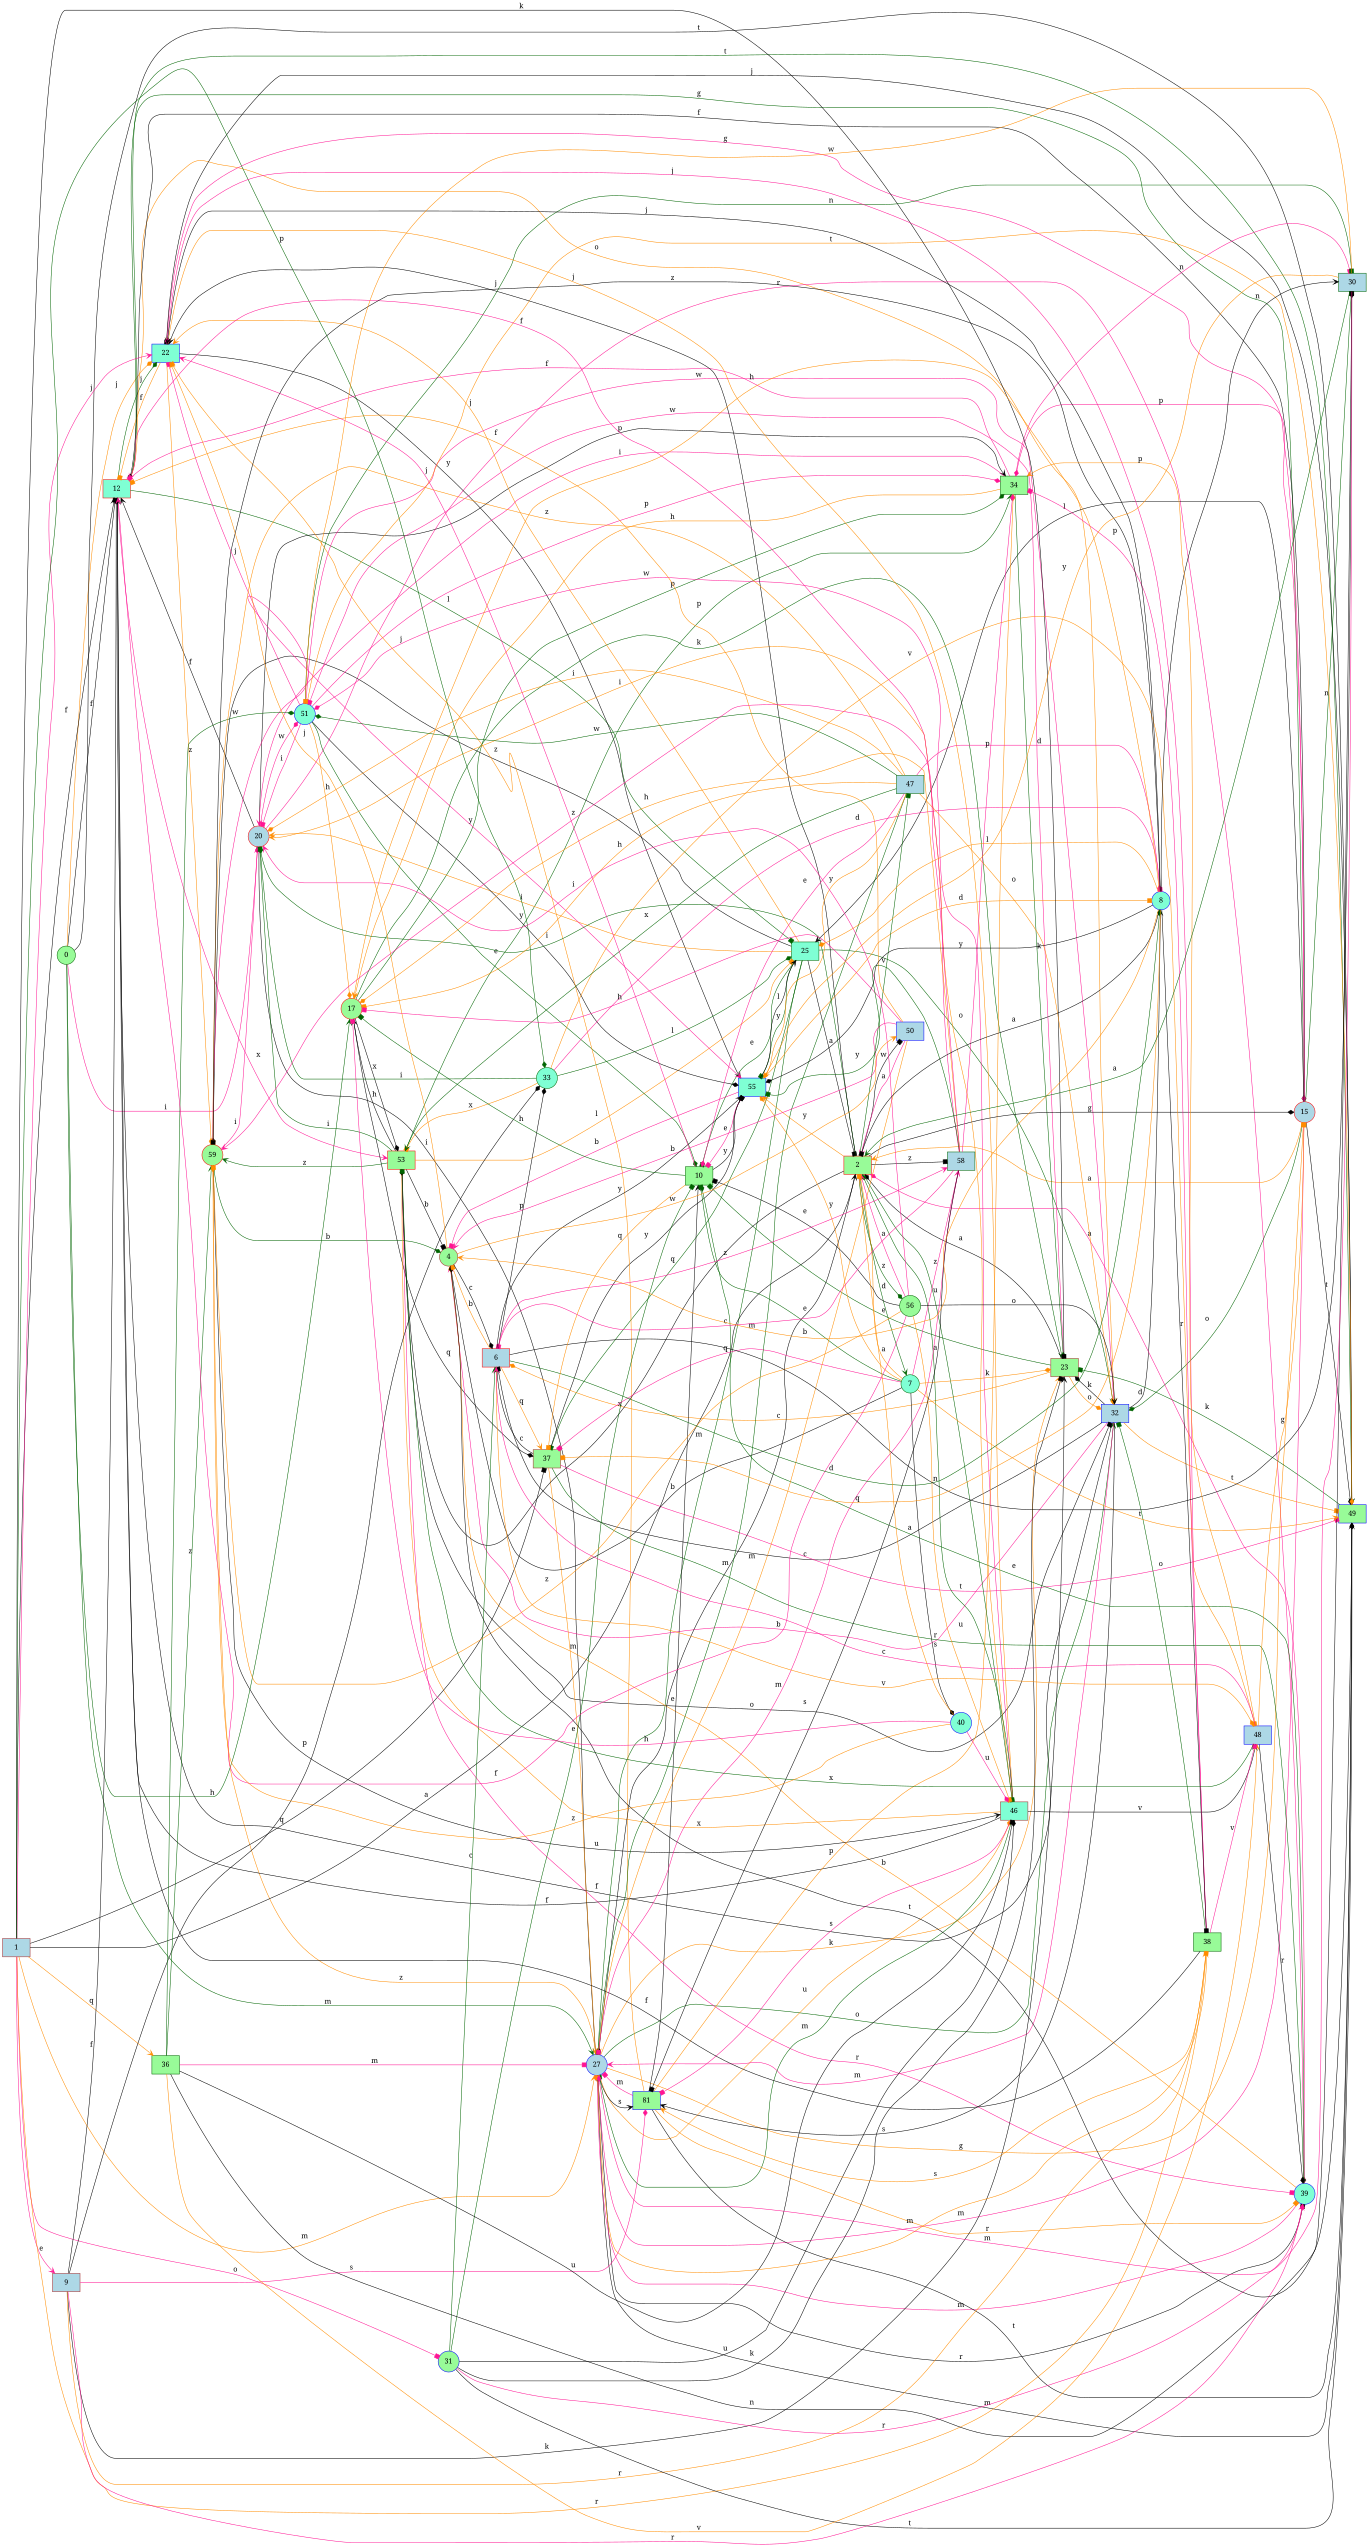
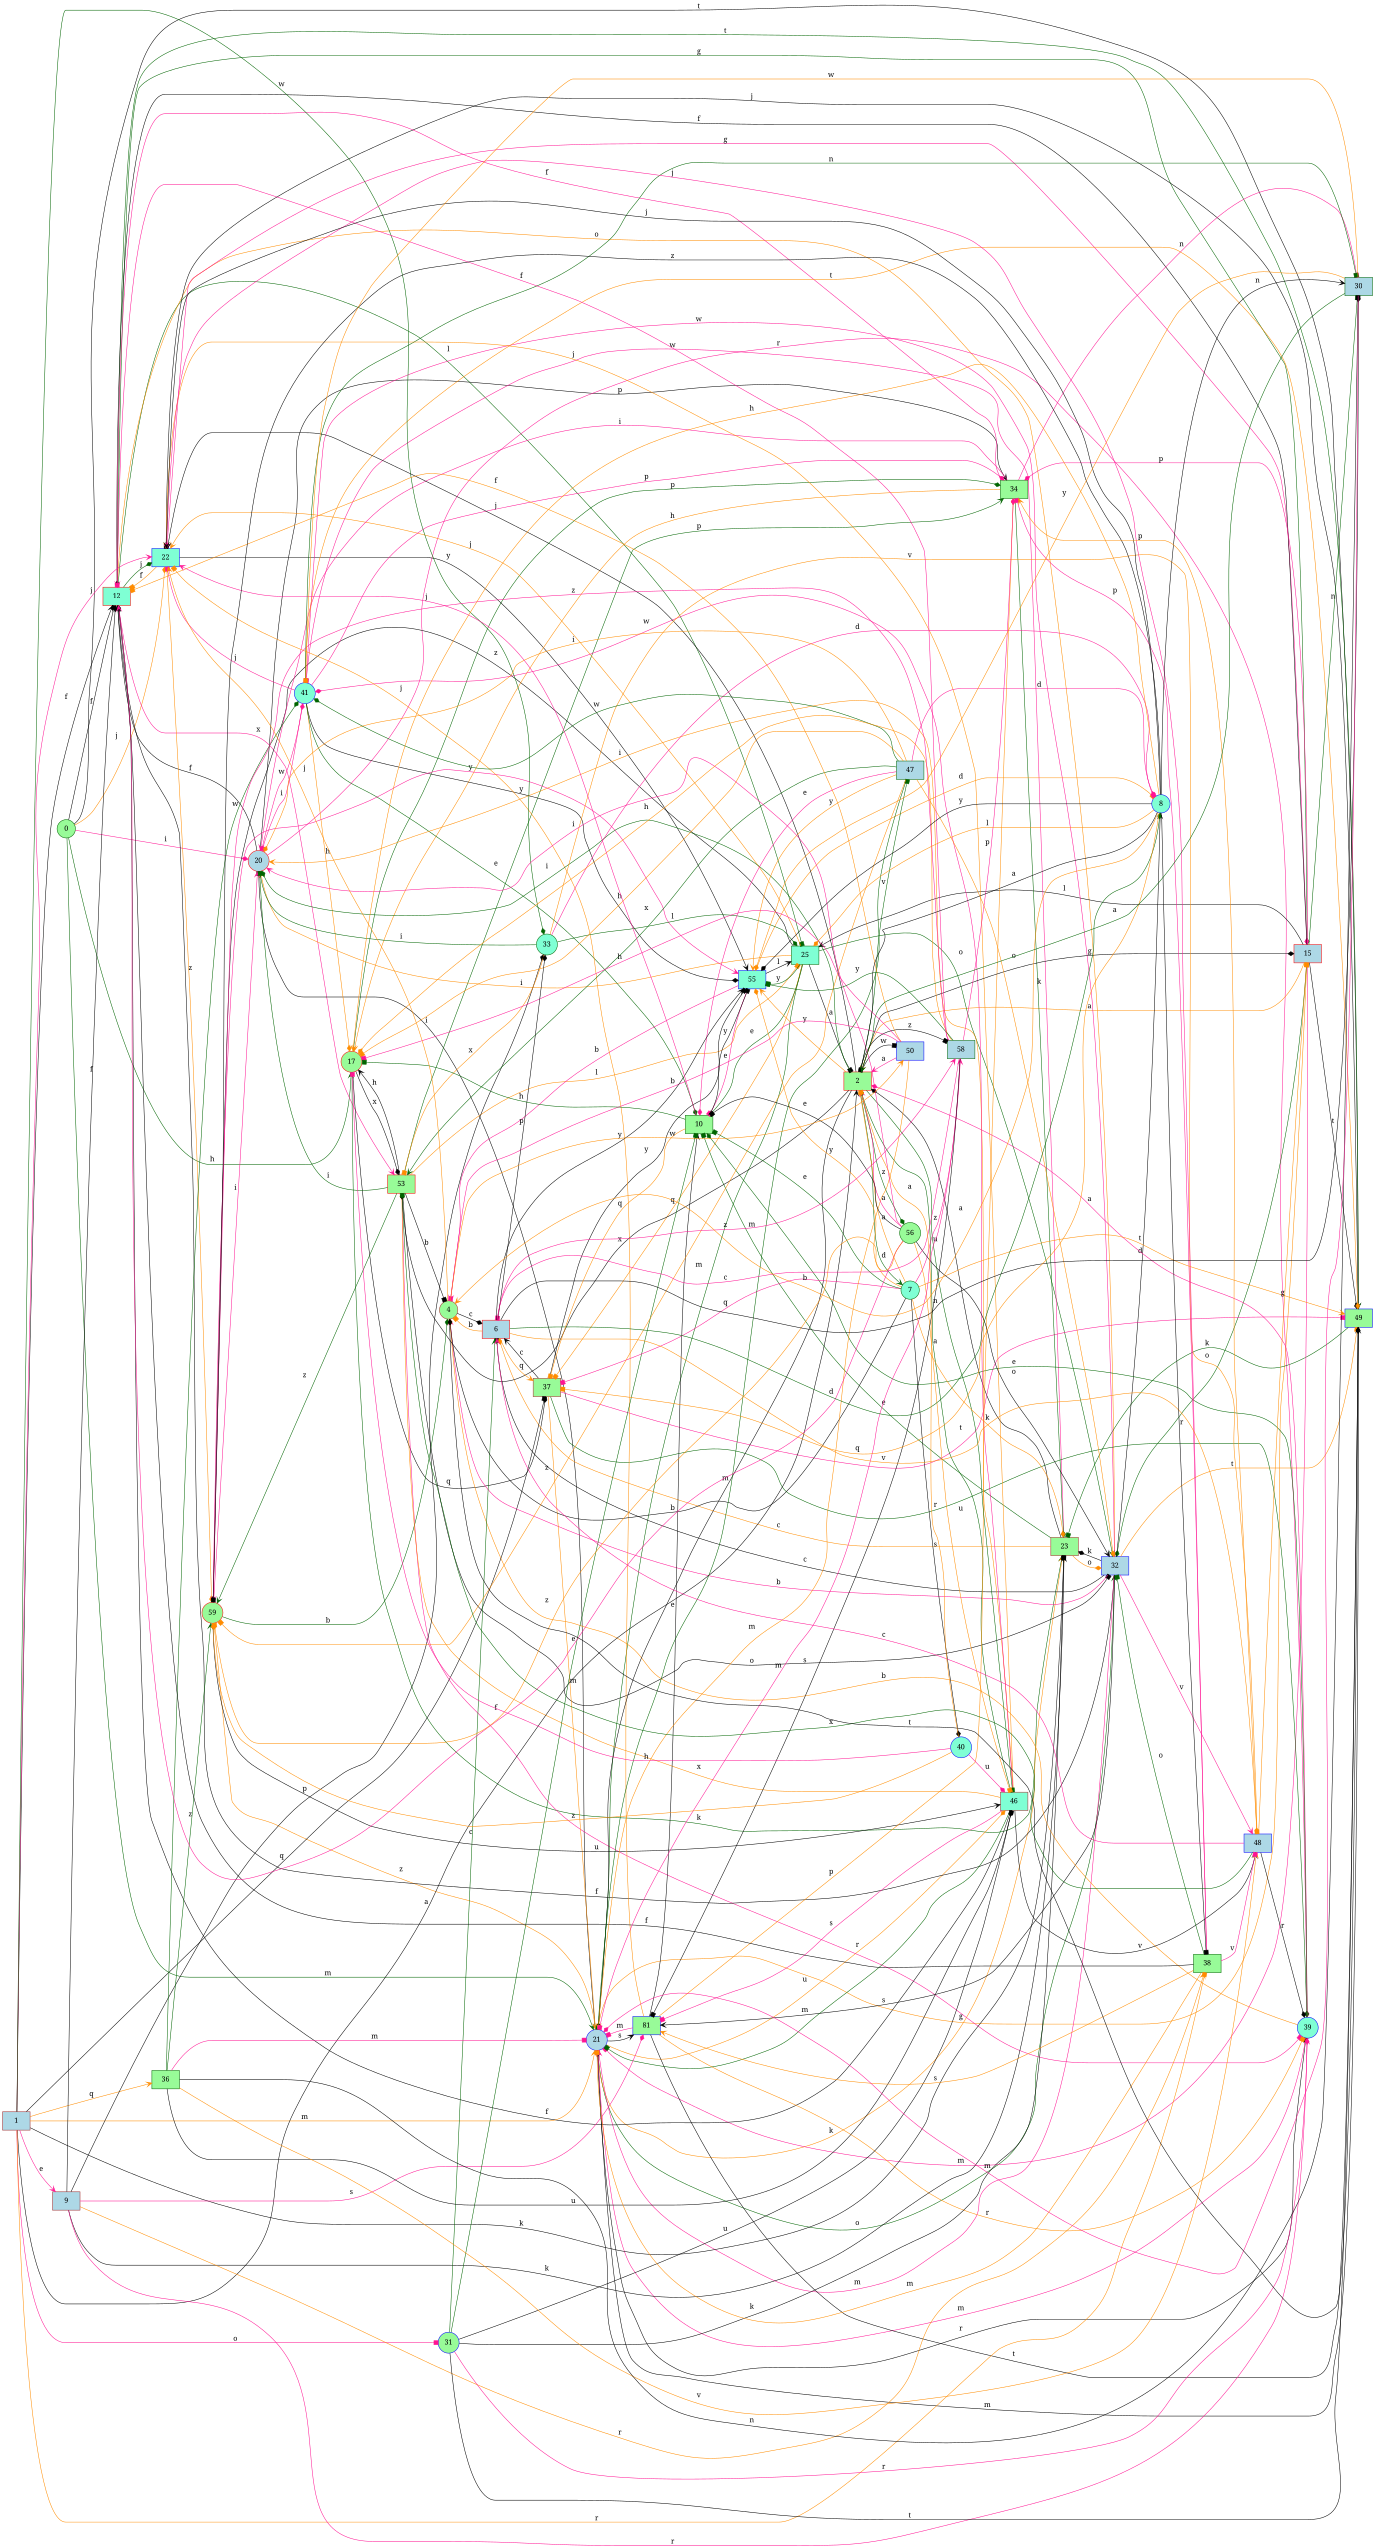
(282, 239) -> (282, 84)
(305, 714) -> (305, 693)
(1305, 1112) -> (1308, 954)
(716, 1207) -> (700, 1167)
none -> (1185, 1702)
(597, 2065) -> (597, 2040)
